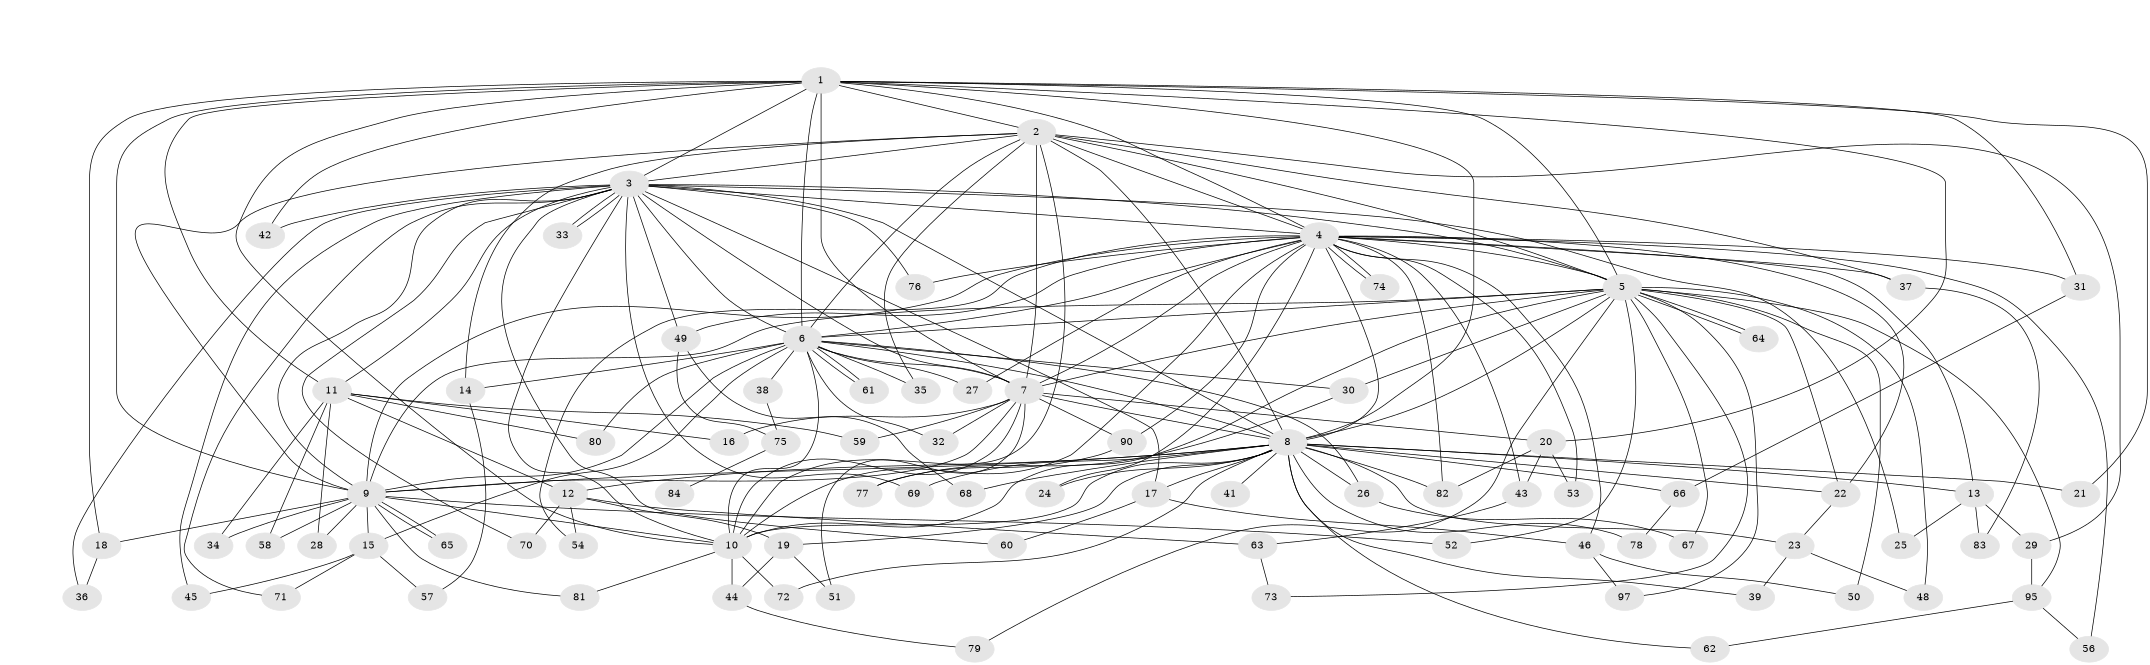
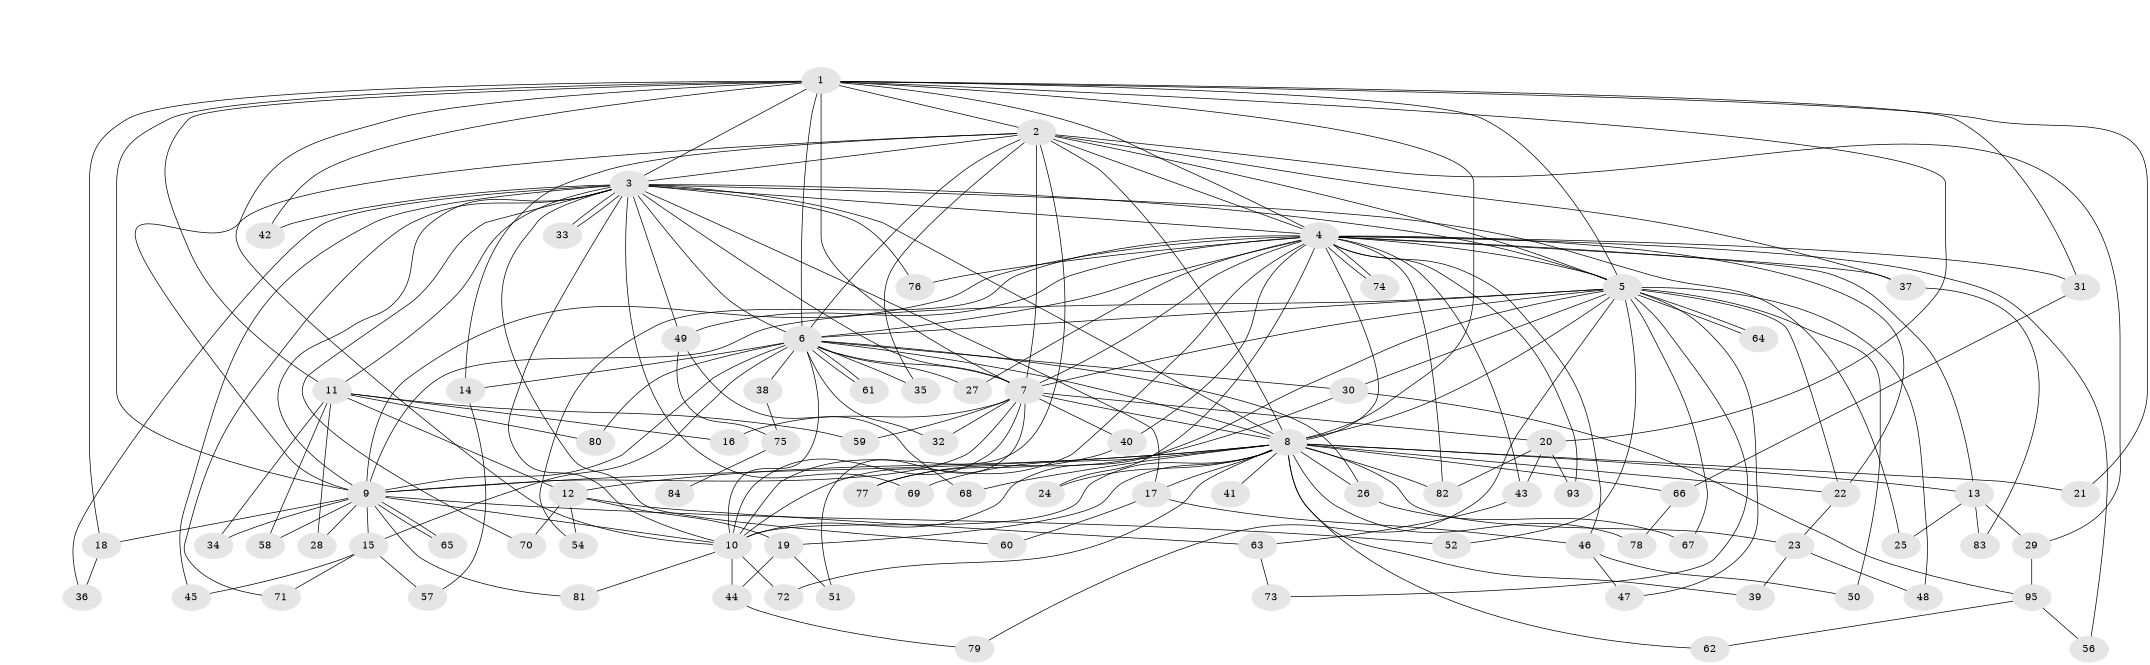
(1921, 354) -> (1697, 473)
(1127, 442) -> (1127, 442)
(1574, 494) -> (1574, 494)
(1625, 598) -> (1625, 598)
